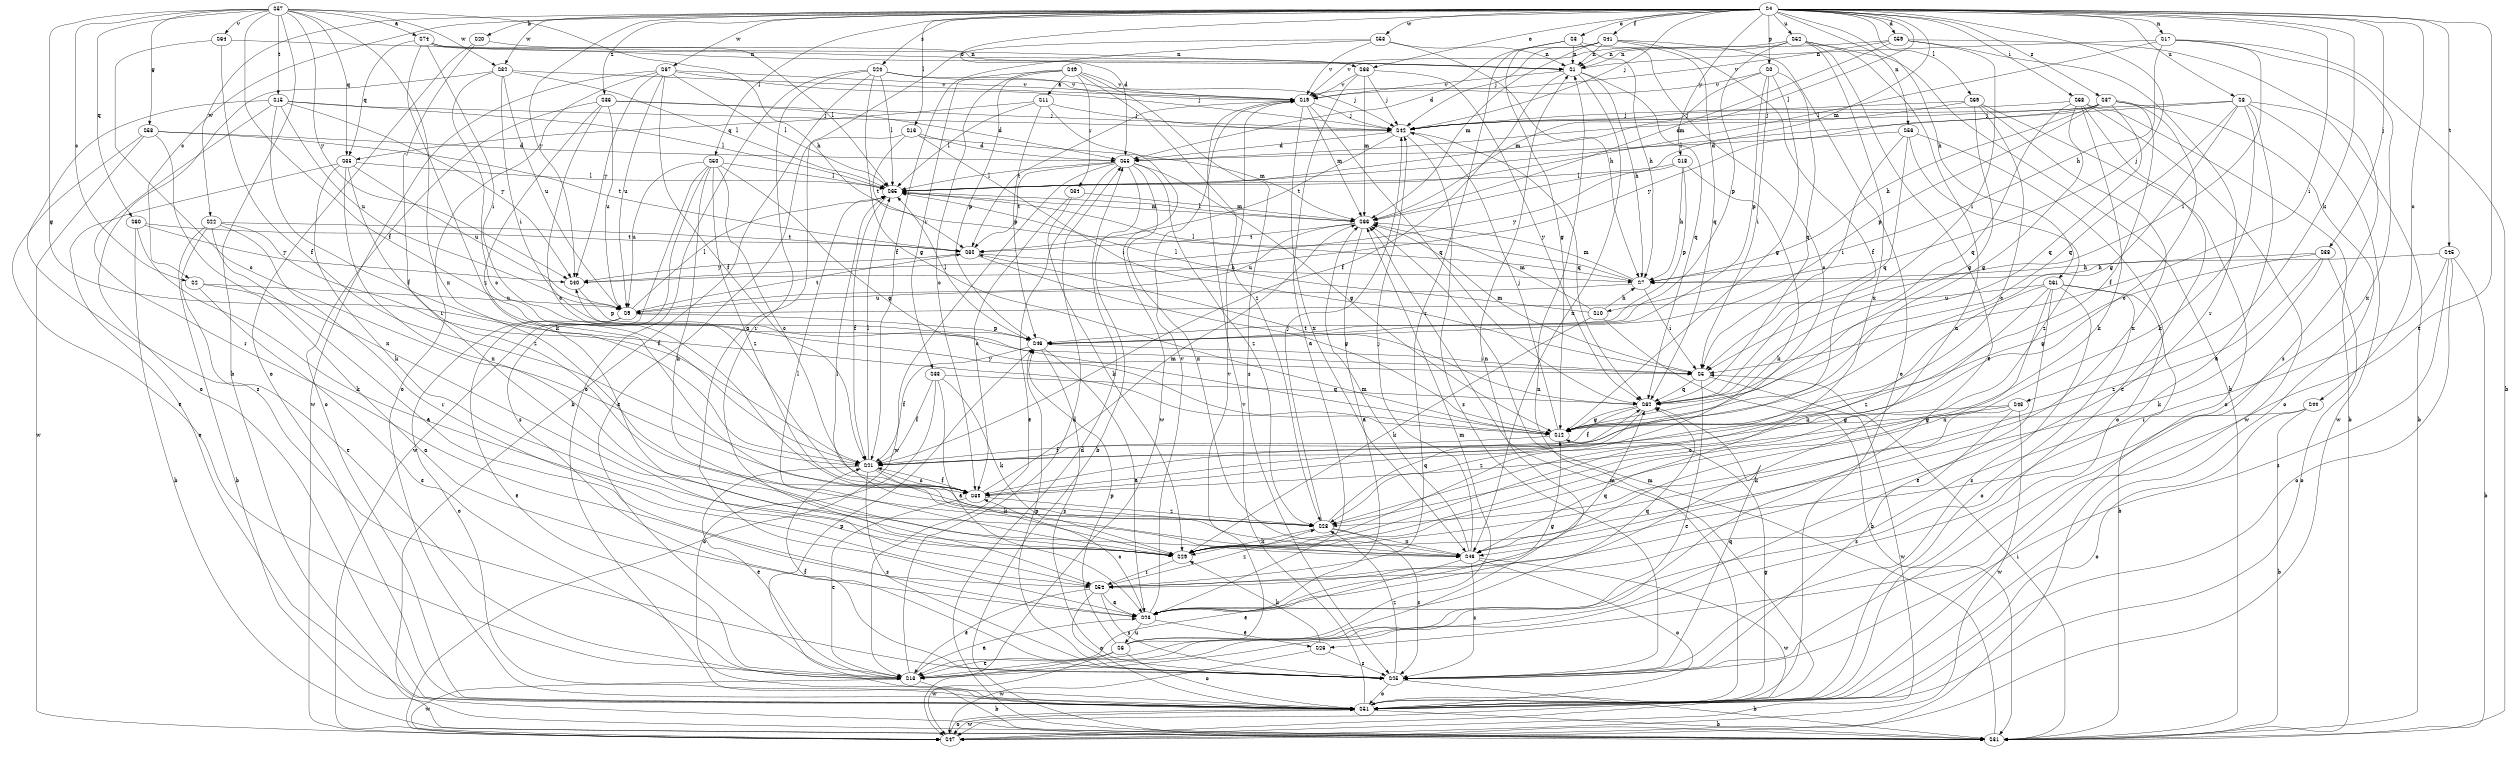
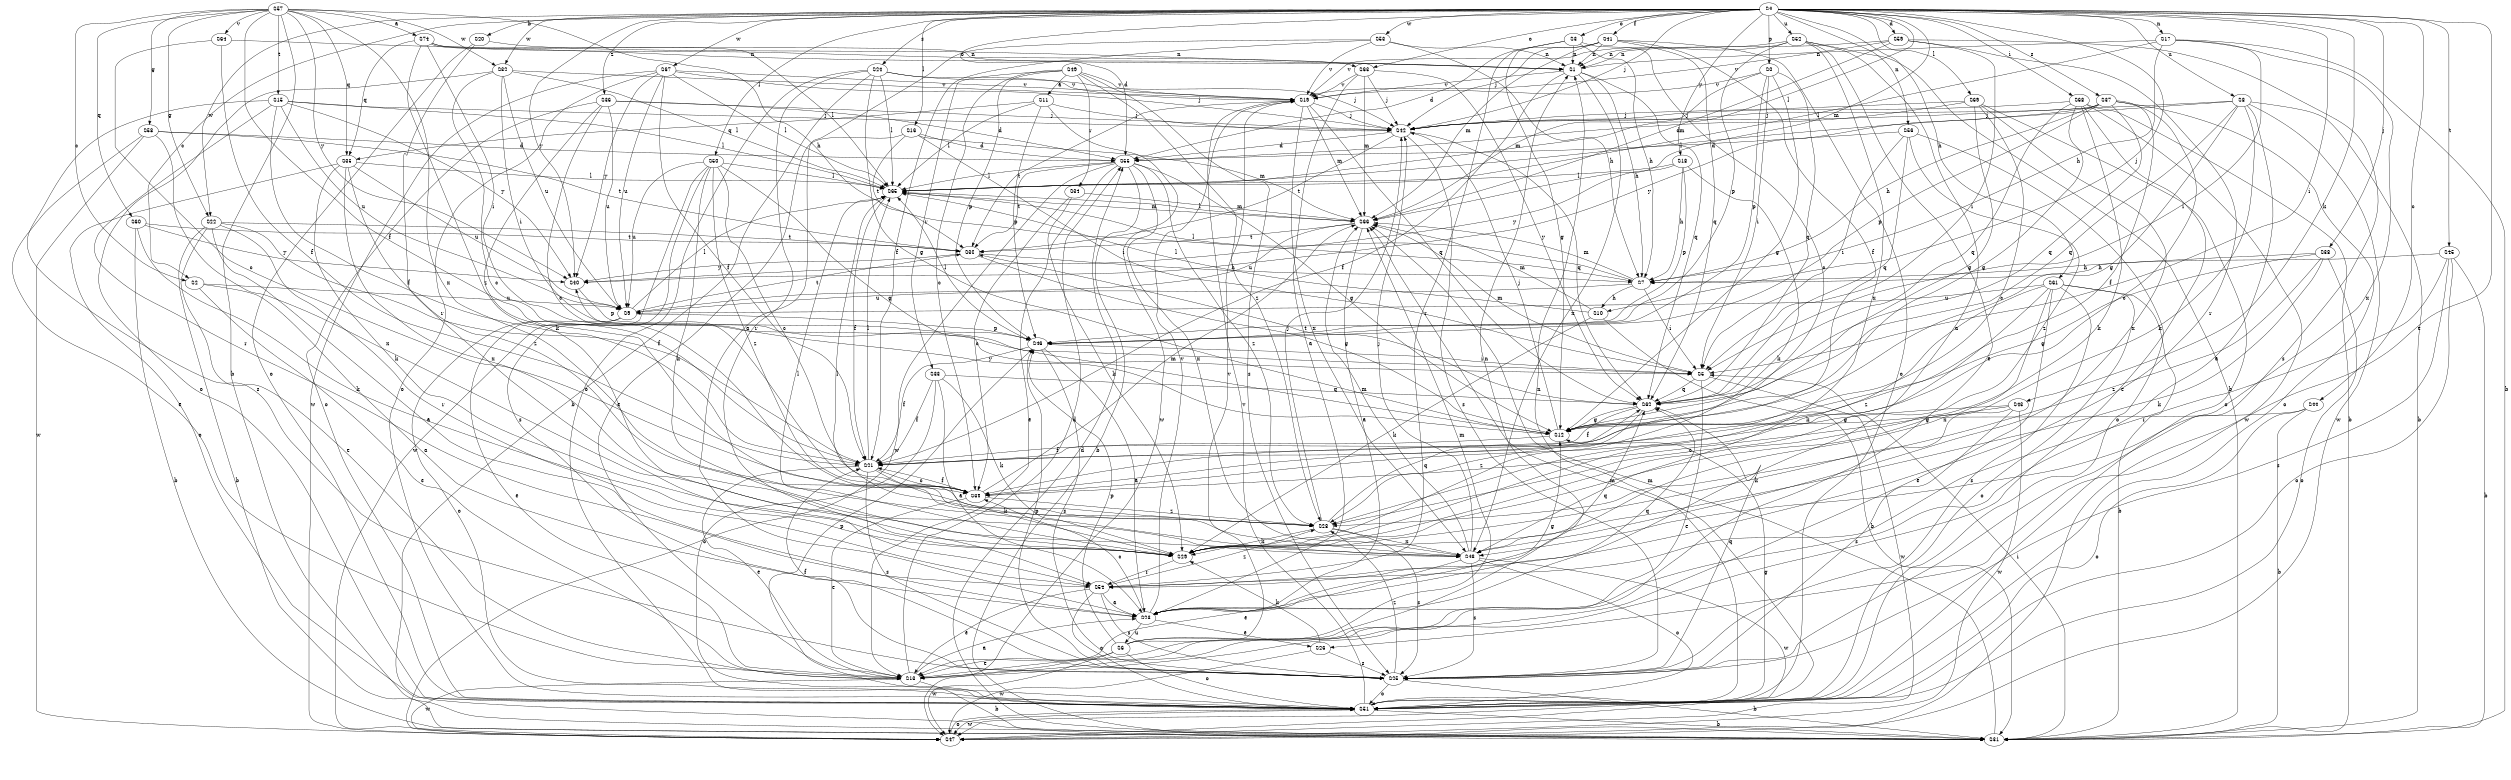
(1618, 299) -> (1617, 293)
(479, 319) -> (168, 76)
